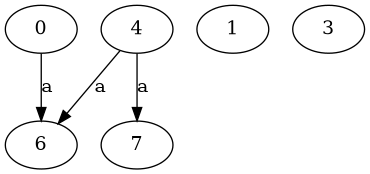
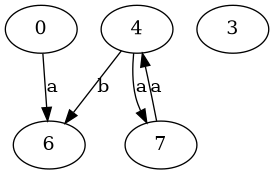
(233, 29) -> none
(100, 87) -> (104, 87)
none -> (151, 94)
